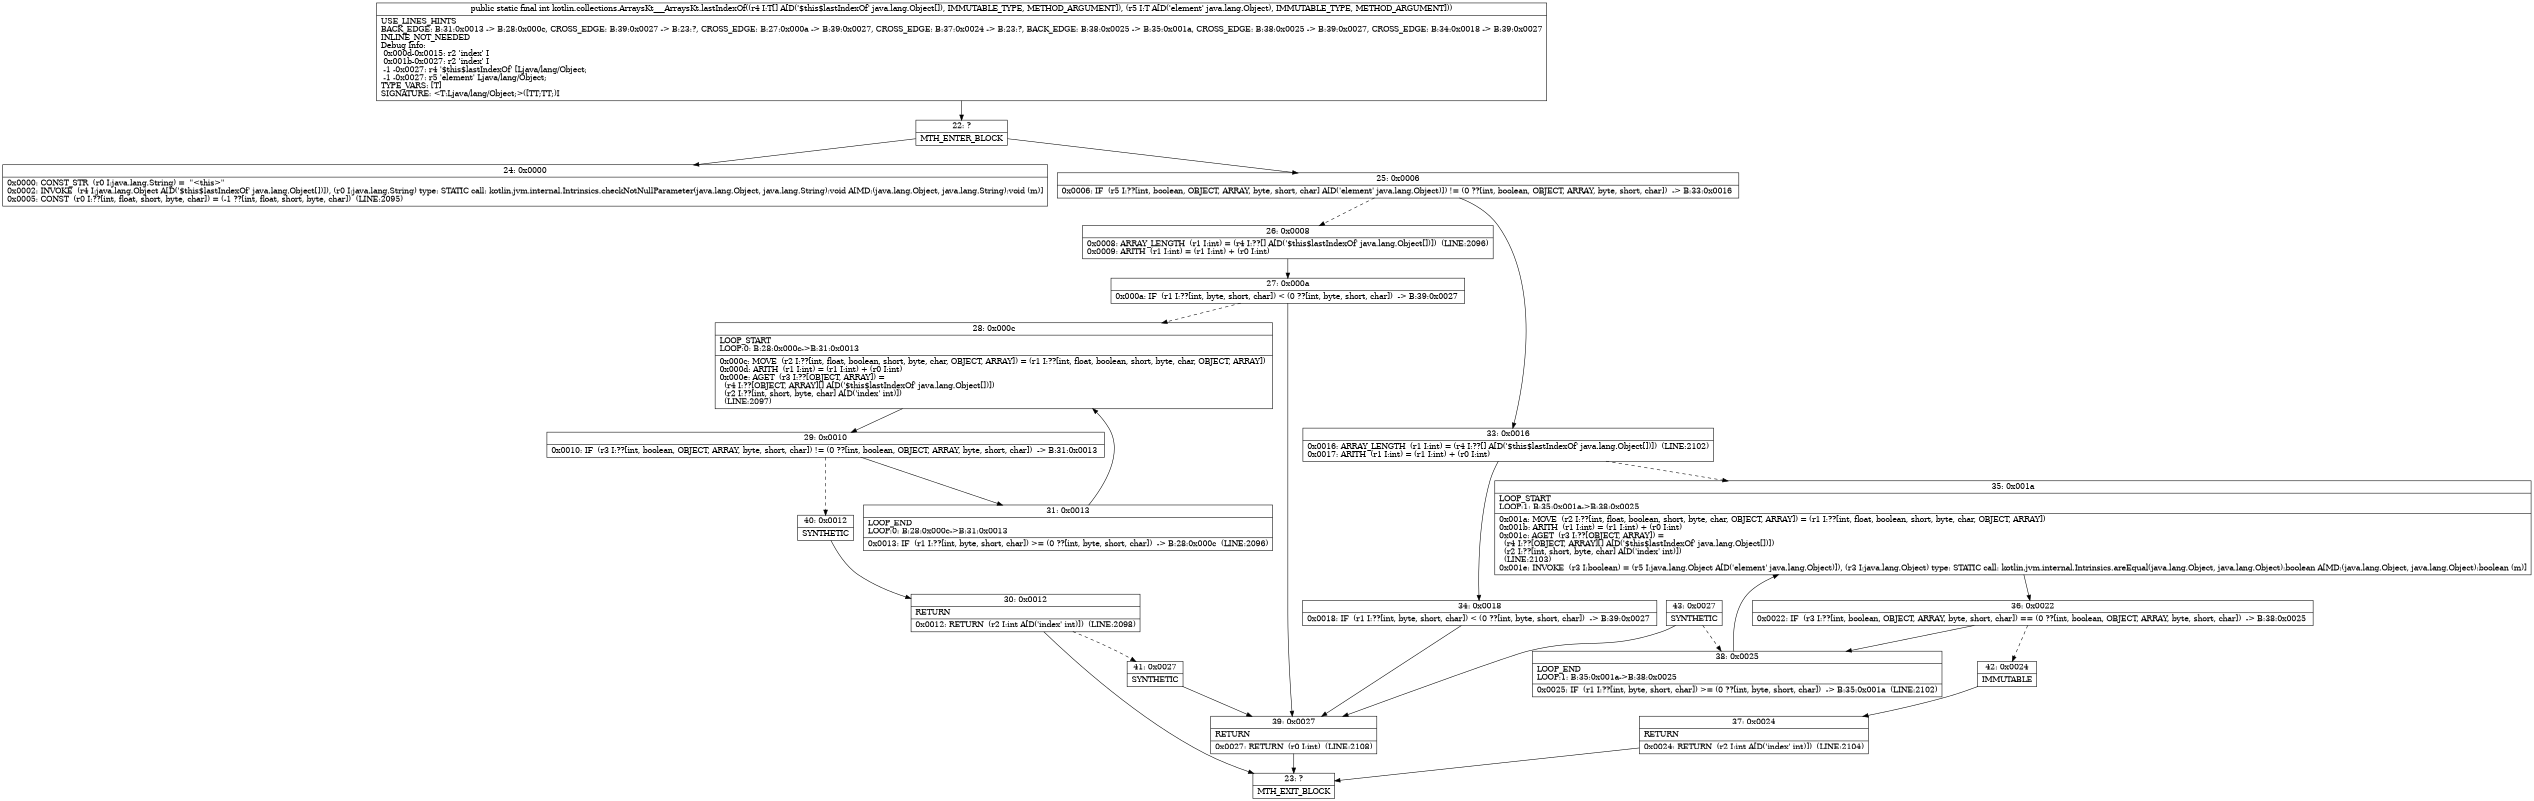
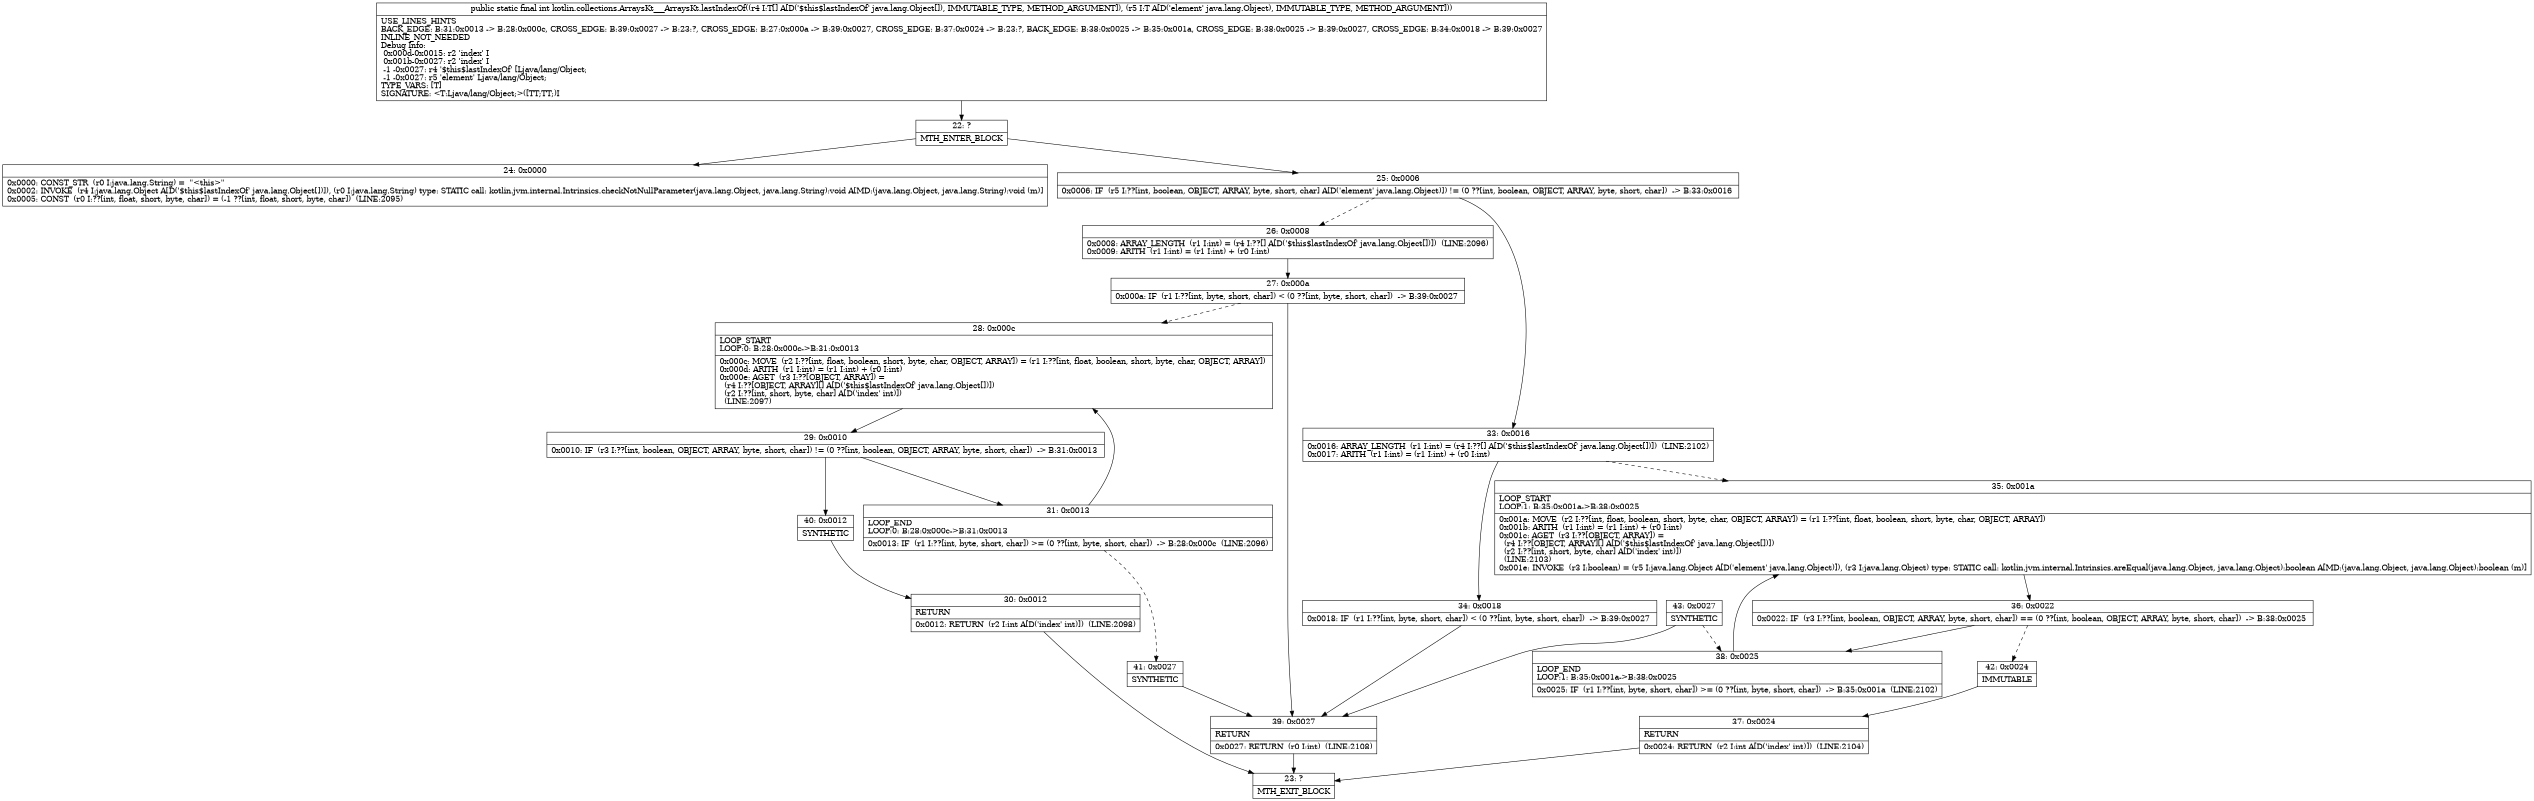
(826, 484) -> (826, 484)
(1102, 644) -> (1146, 596)
